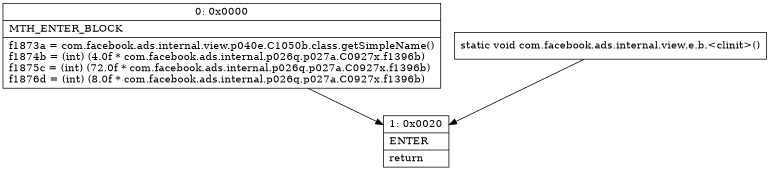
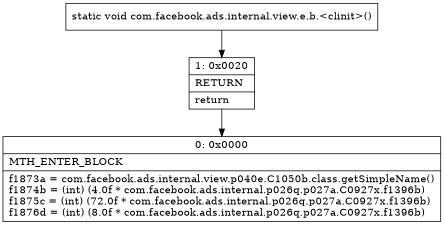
(342, 105) -> (222, 119)
(409, 141) -> (219, 83)
